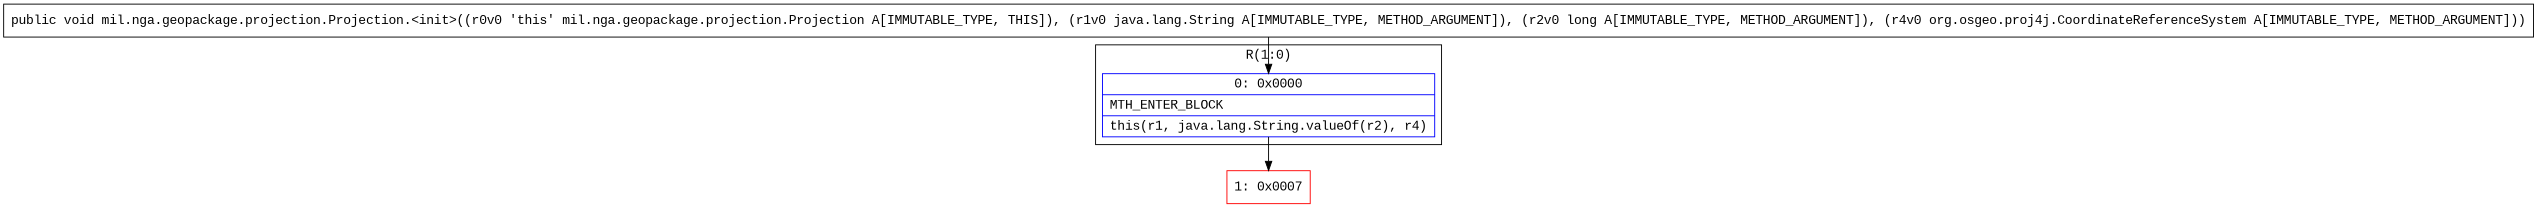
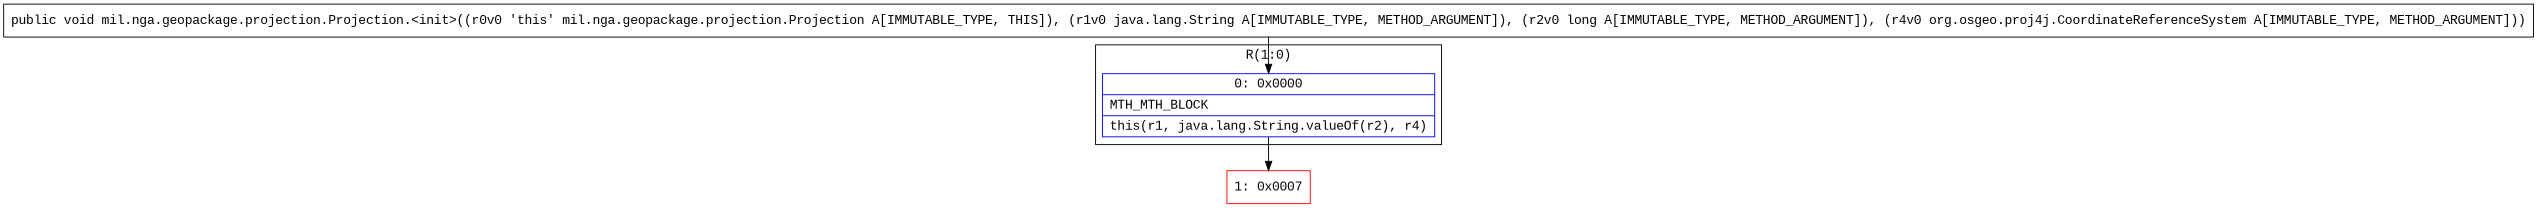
(1167, 105) -> (1159, 105)
